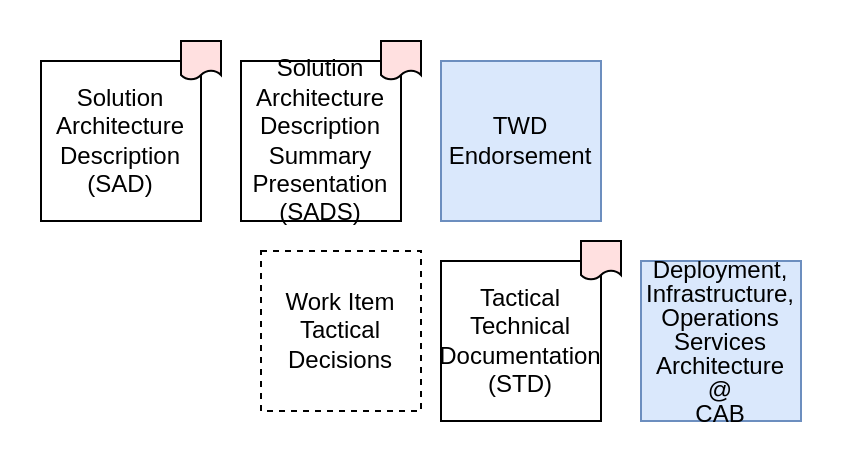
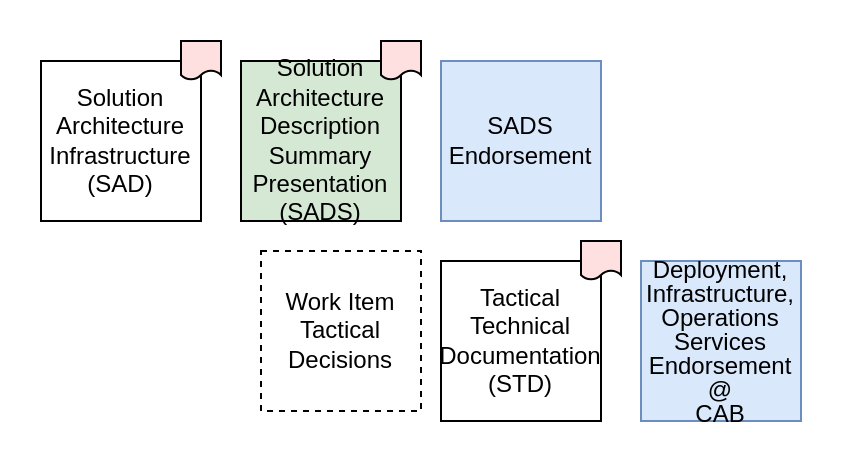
(121, 141) -> (121, 141)
(321, 141) -> (321, 141)
(521, 141) -> (521, 141)
(721, 341) -> (721, 341)
